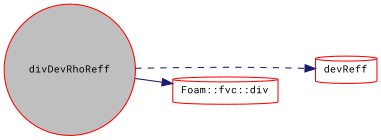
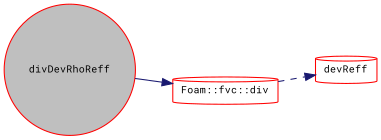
(220, 67) -> (292, 79)
